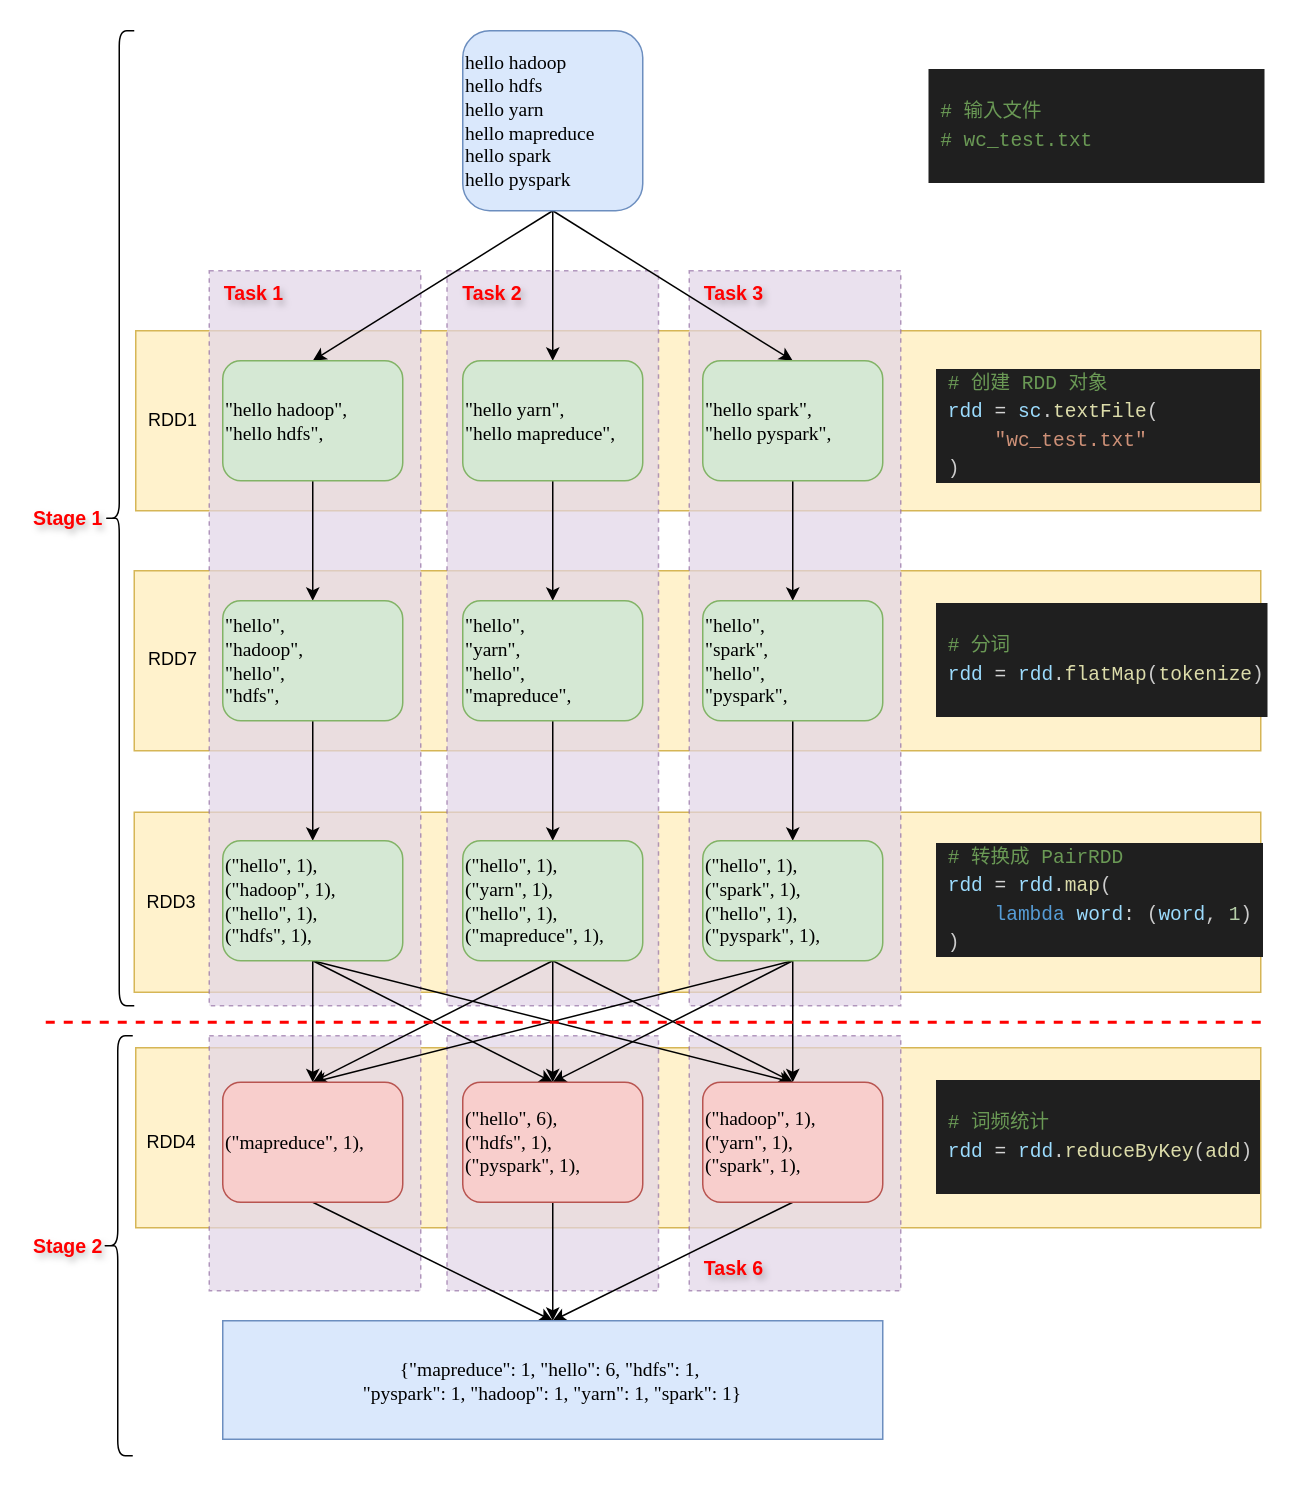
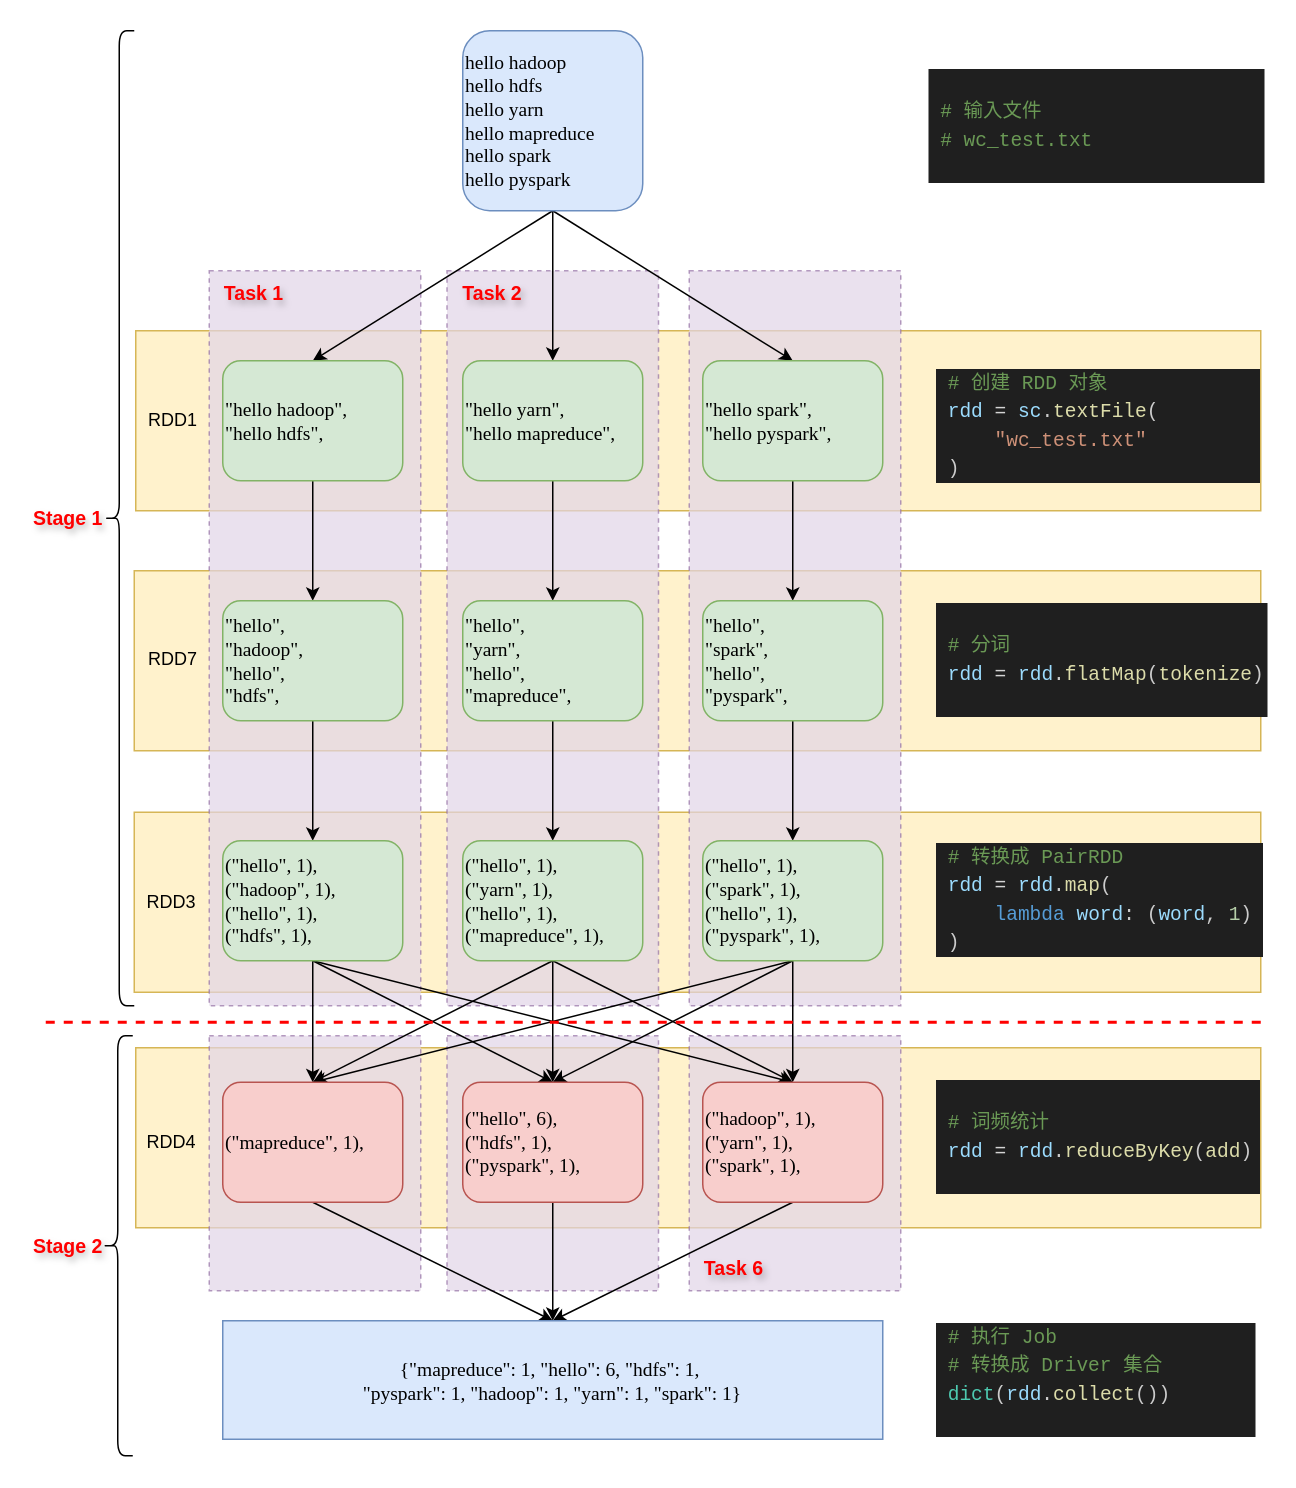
(734, 293) -> none
none -> (1097, 1380)
